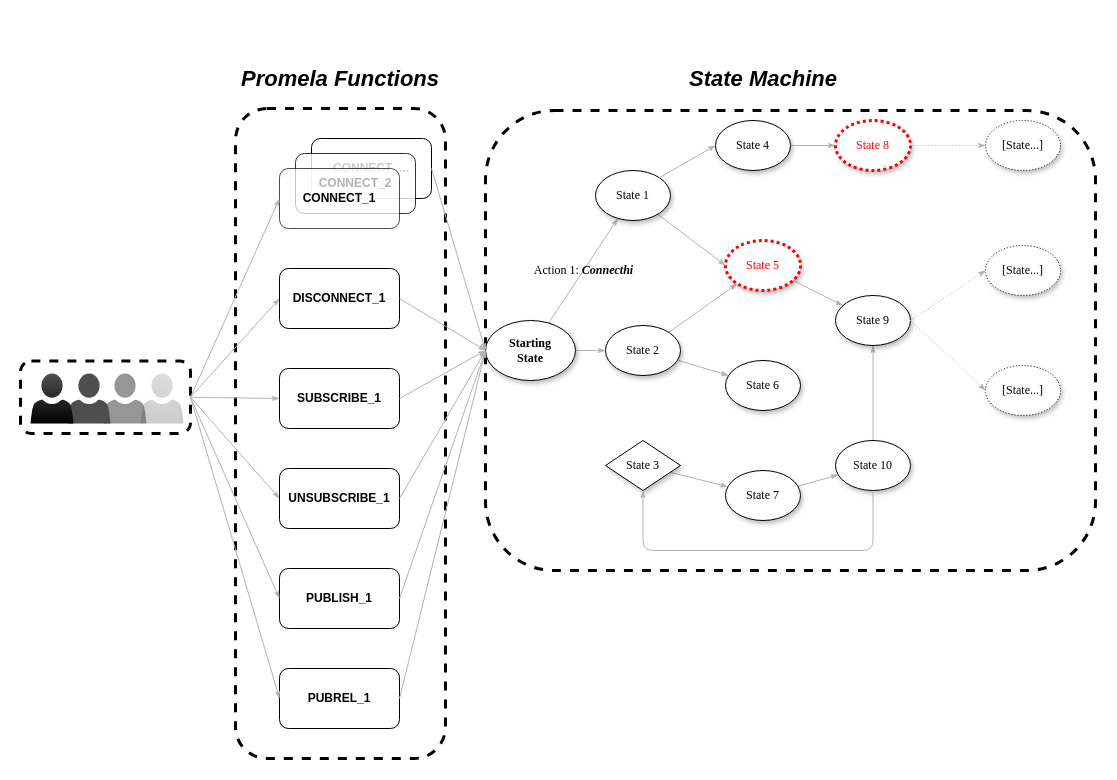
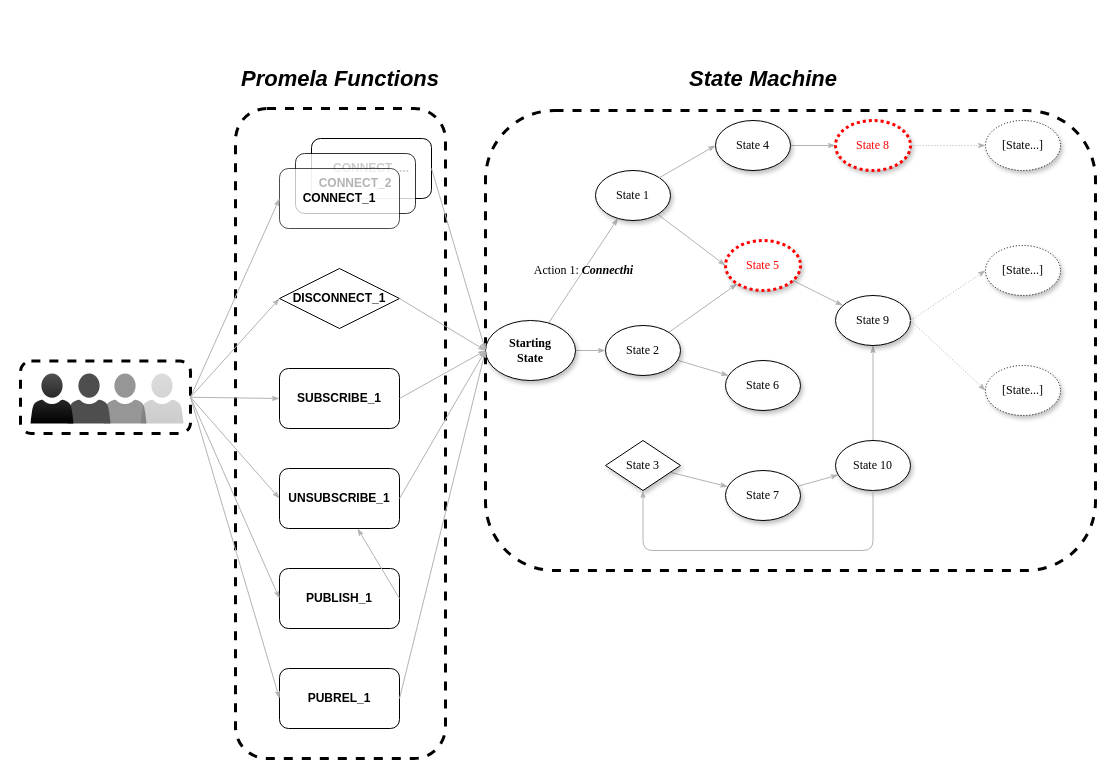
(340, 299) -> (340, 299)
(445, 468) -> (381, 568)
